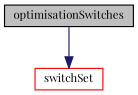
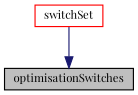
(69, 42) -> (69, 42)
